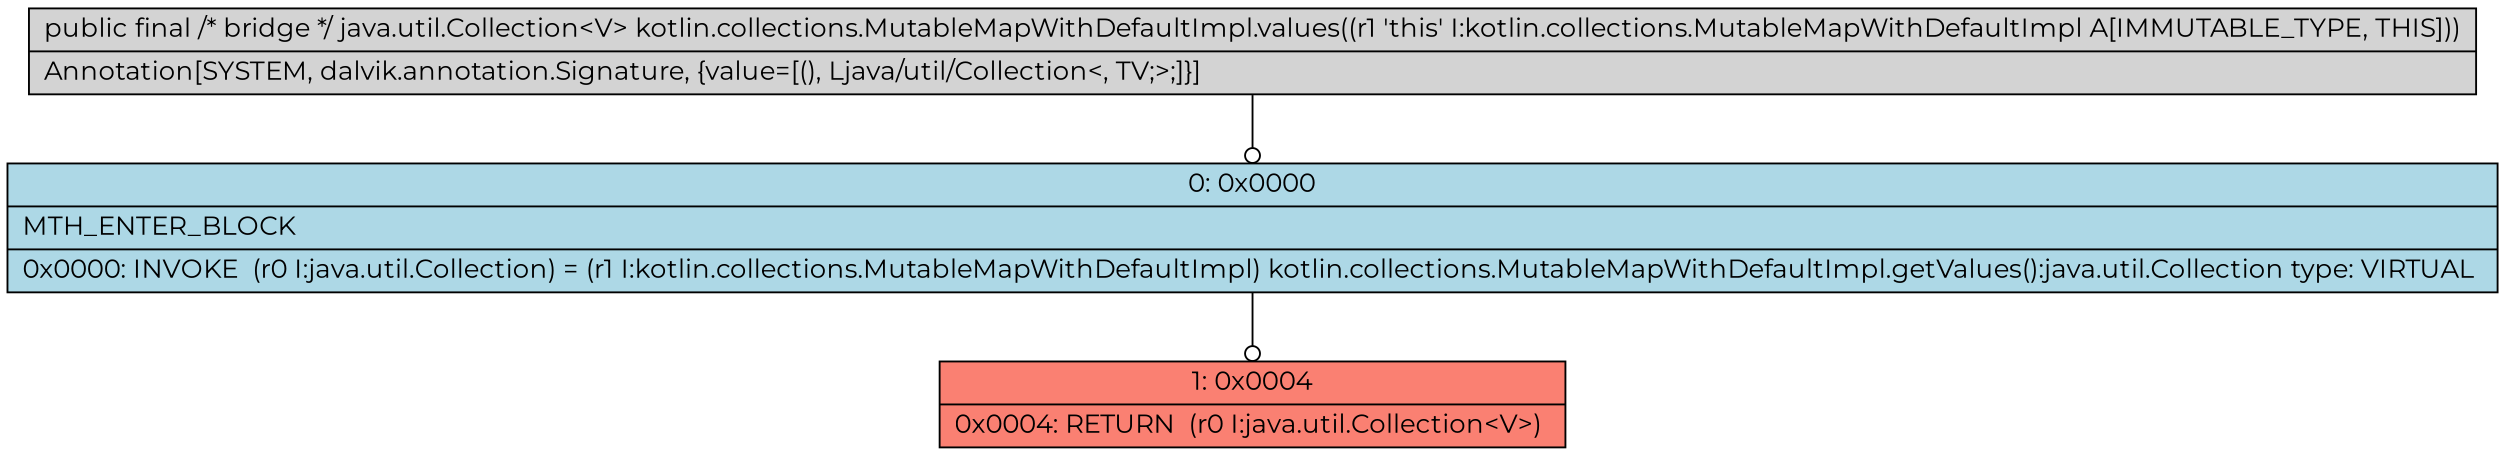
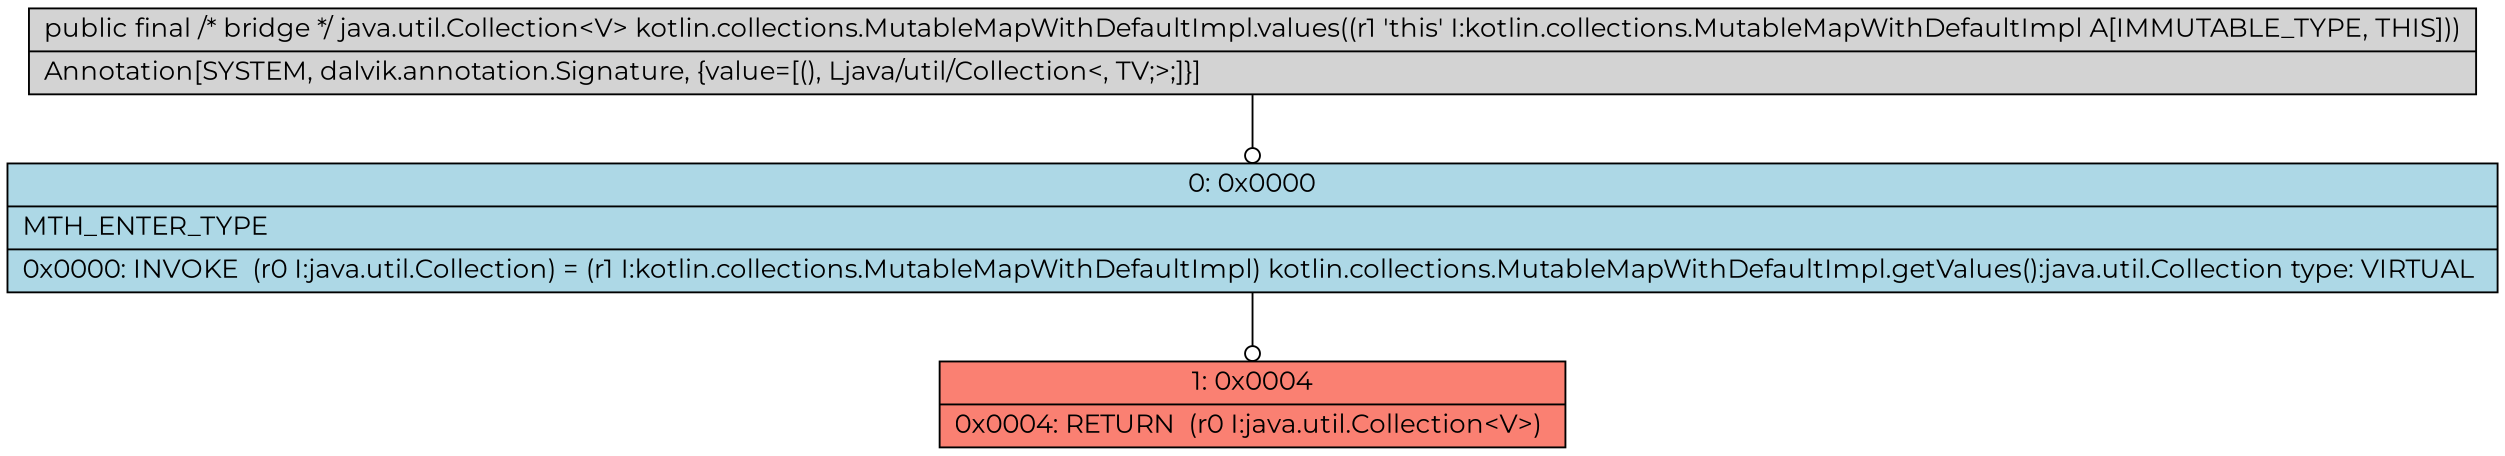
(160, 227) -> (146, 227)
